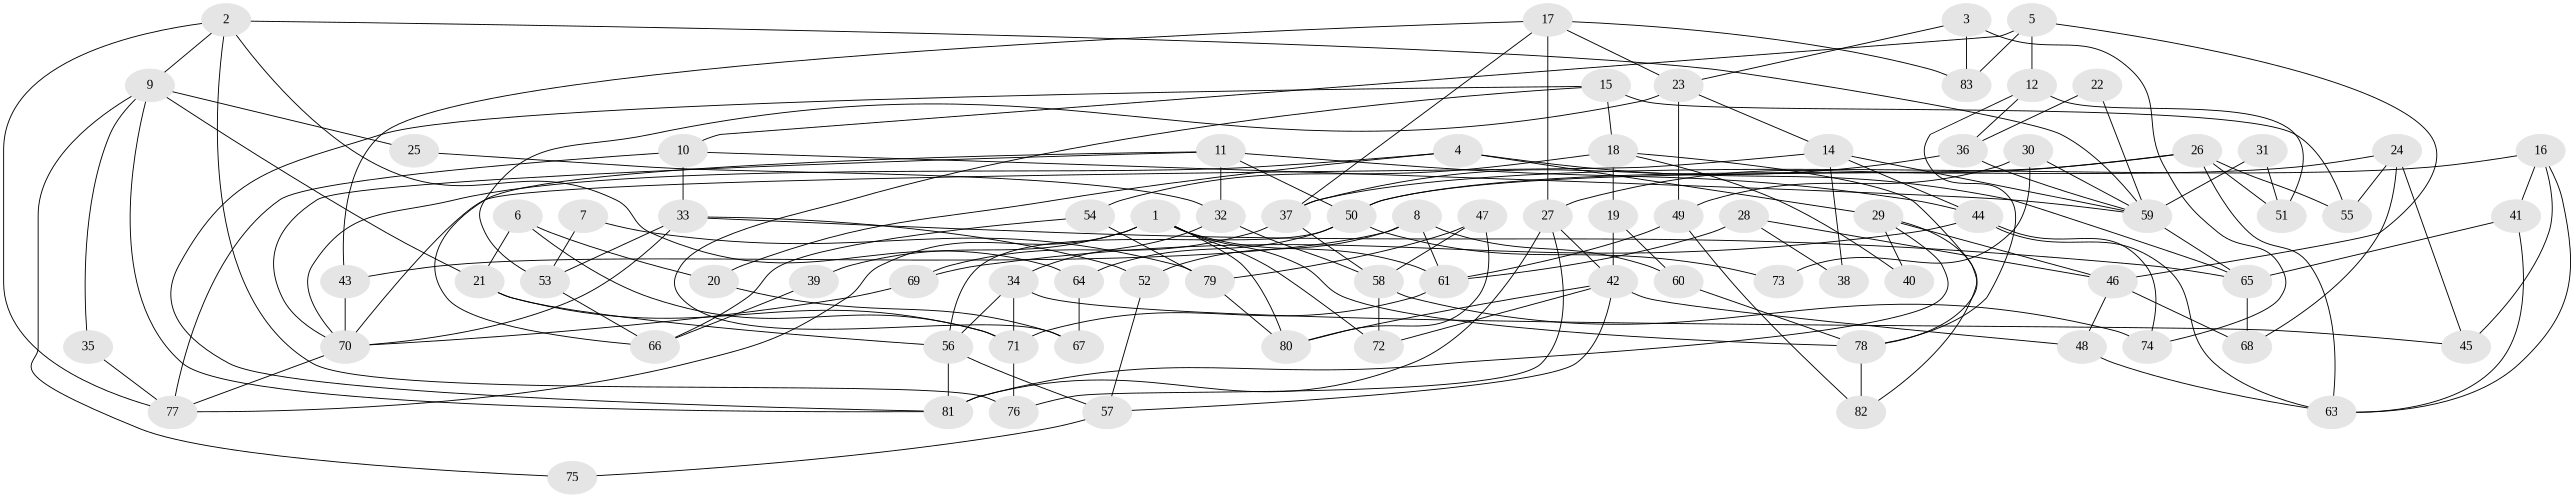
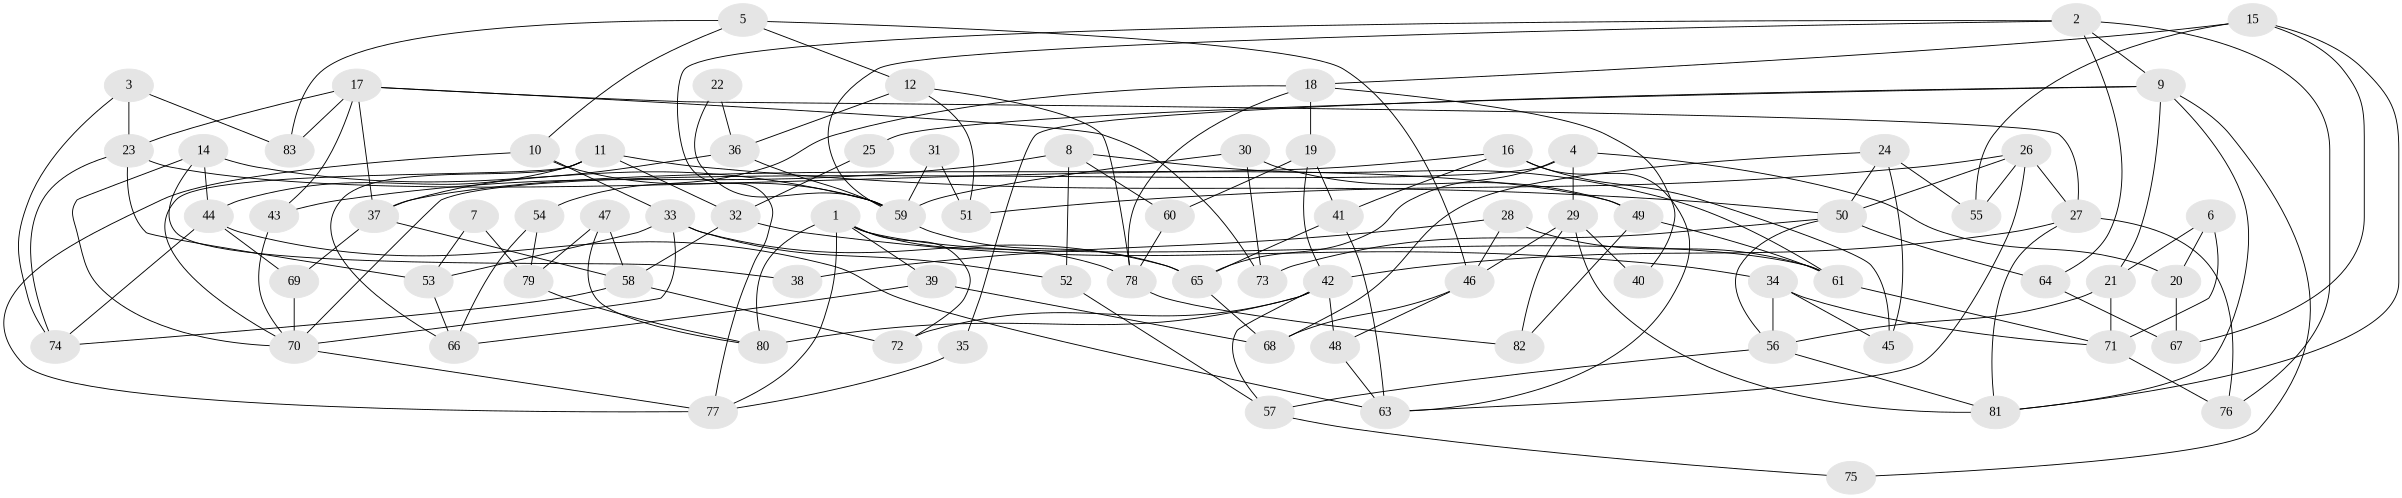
none -> (821, 112)
(1754, 118) -> (33, 227)
none -> (1325, 184)
none -> (1064, 307)
